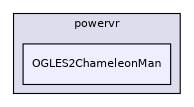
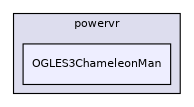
(97, 64) -> (97, 64)
